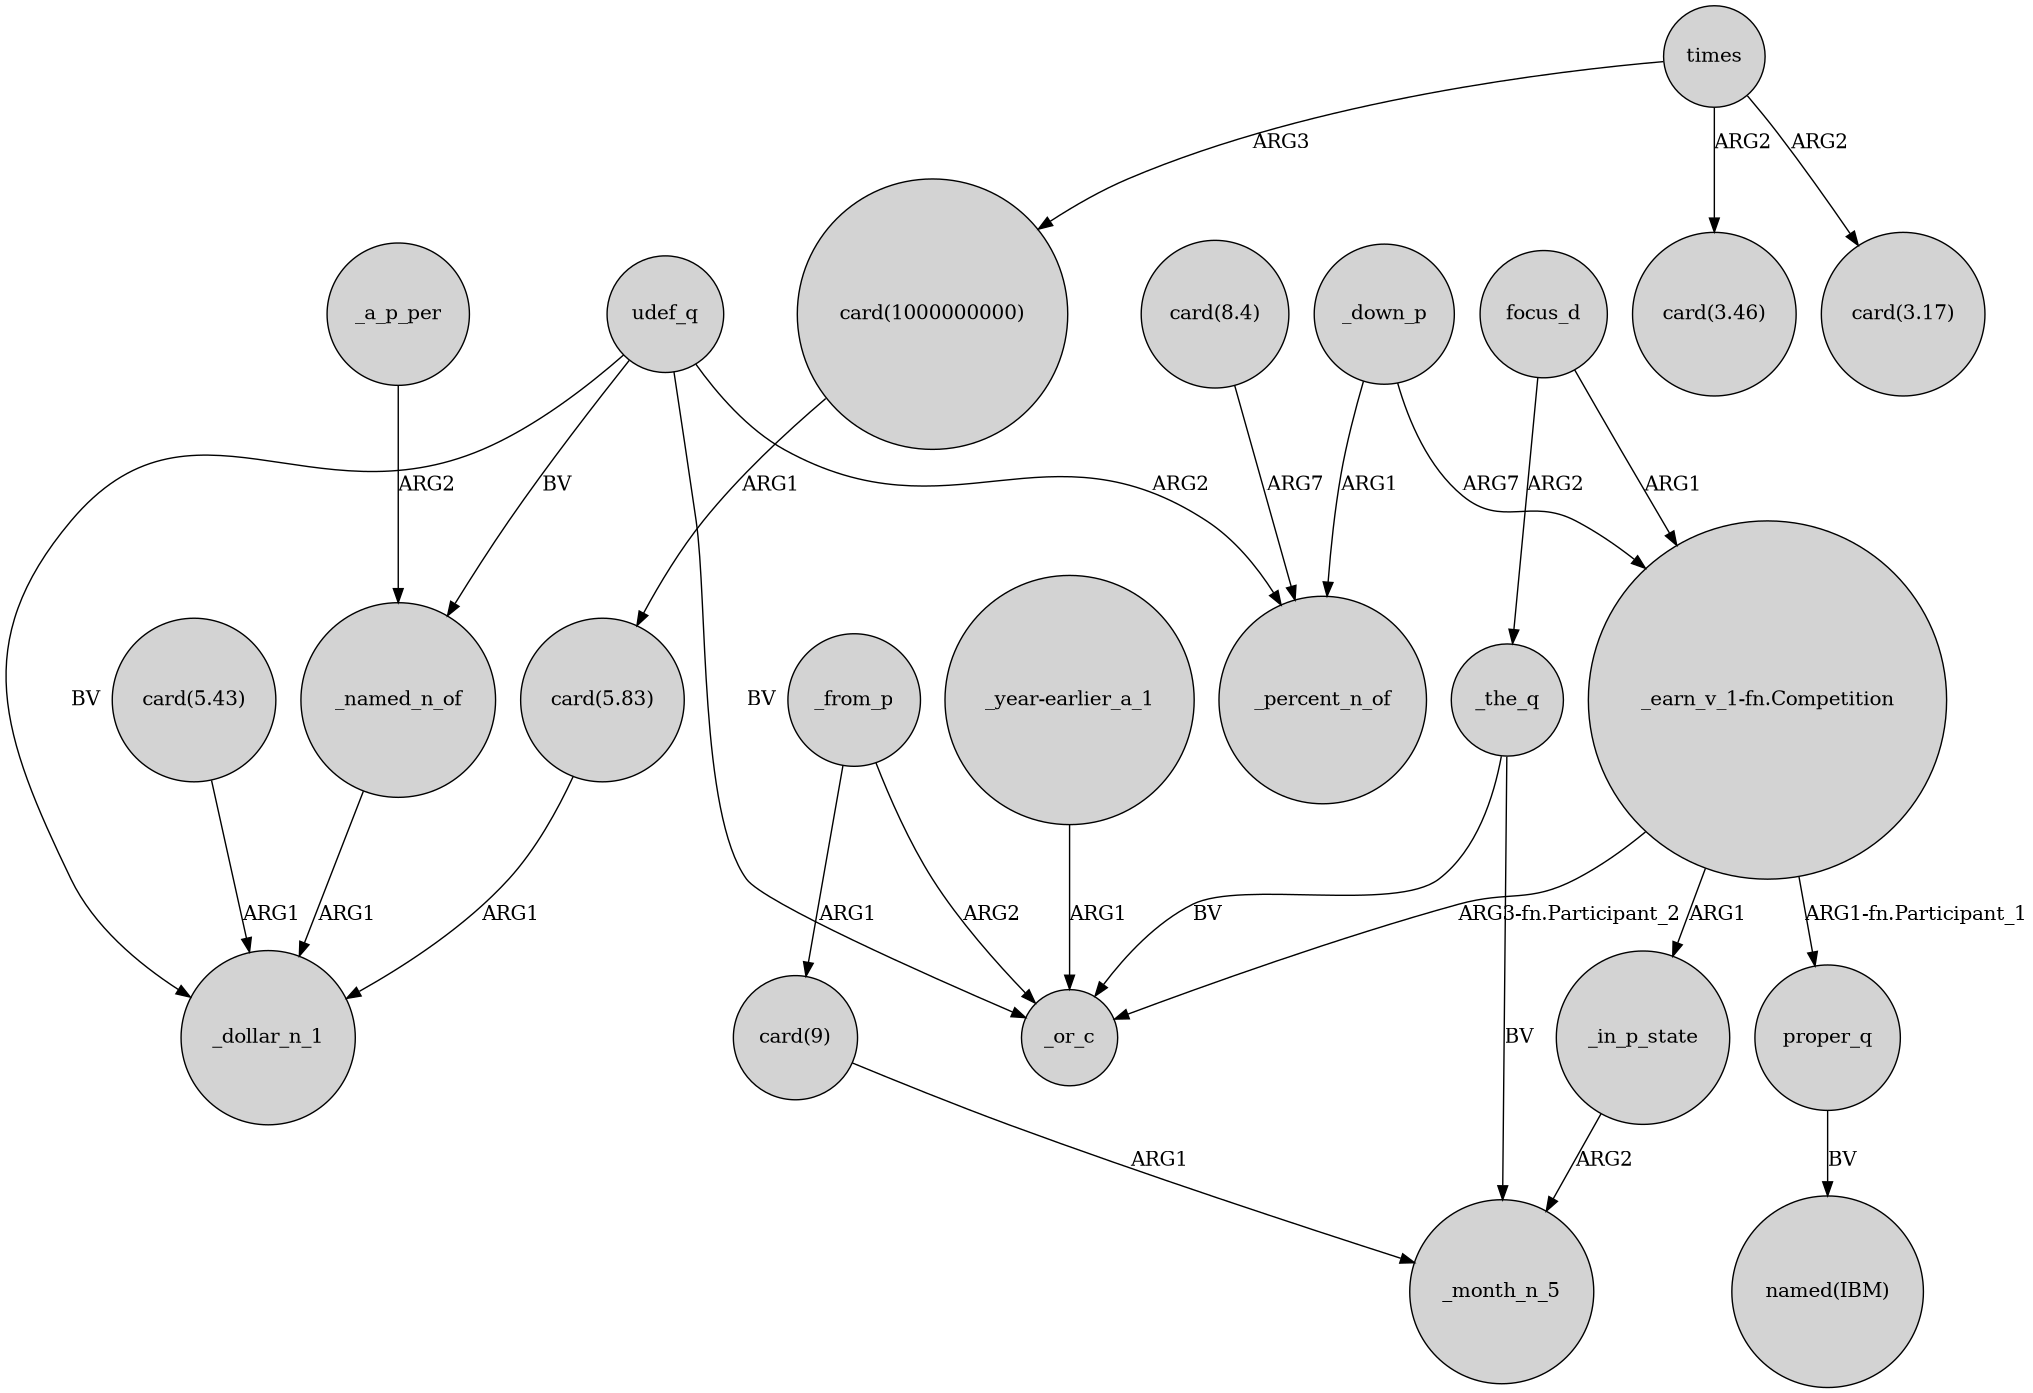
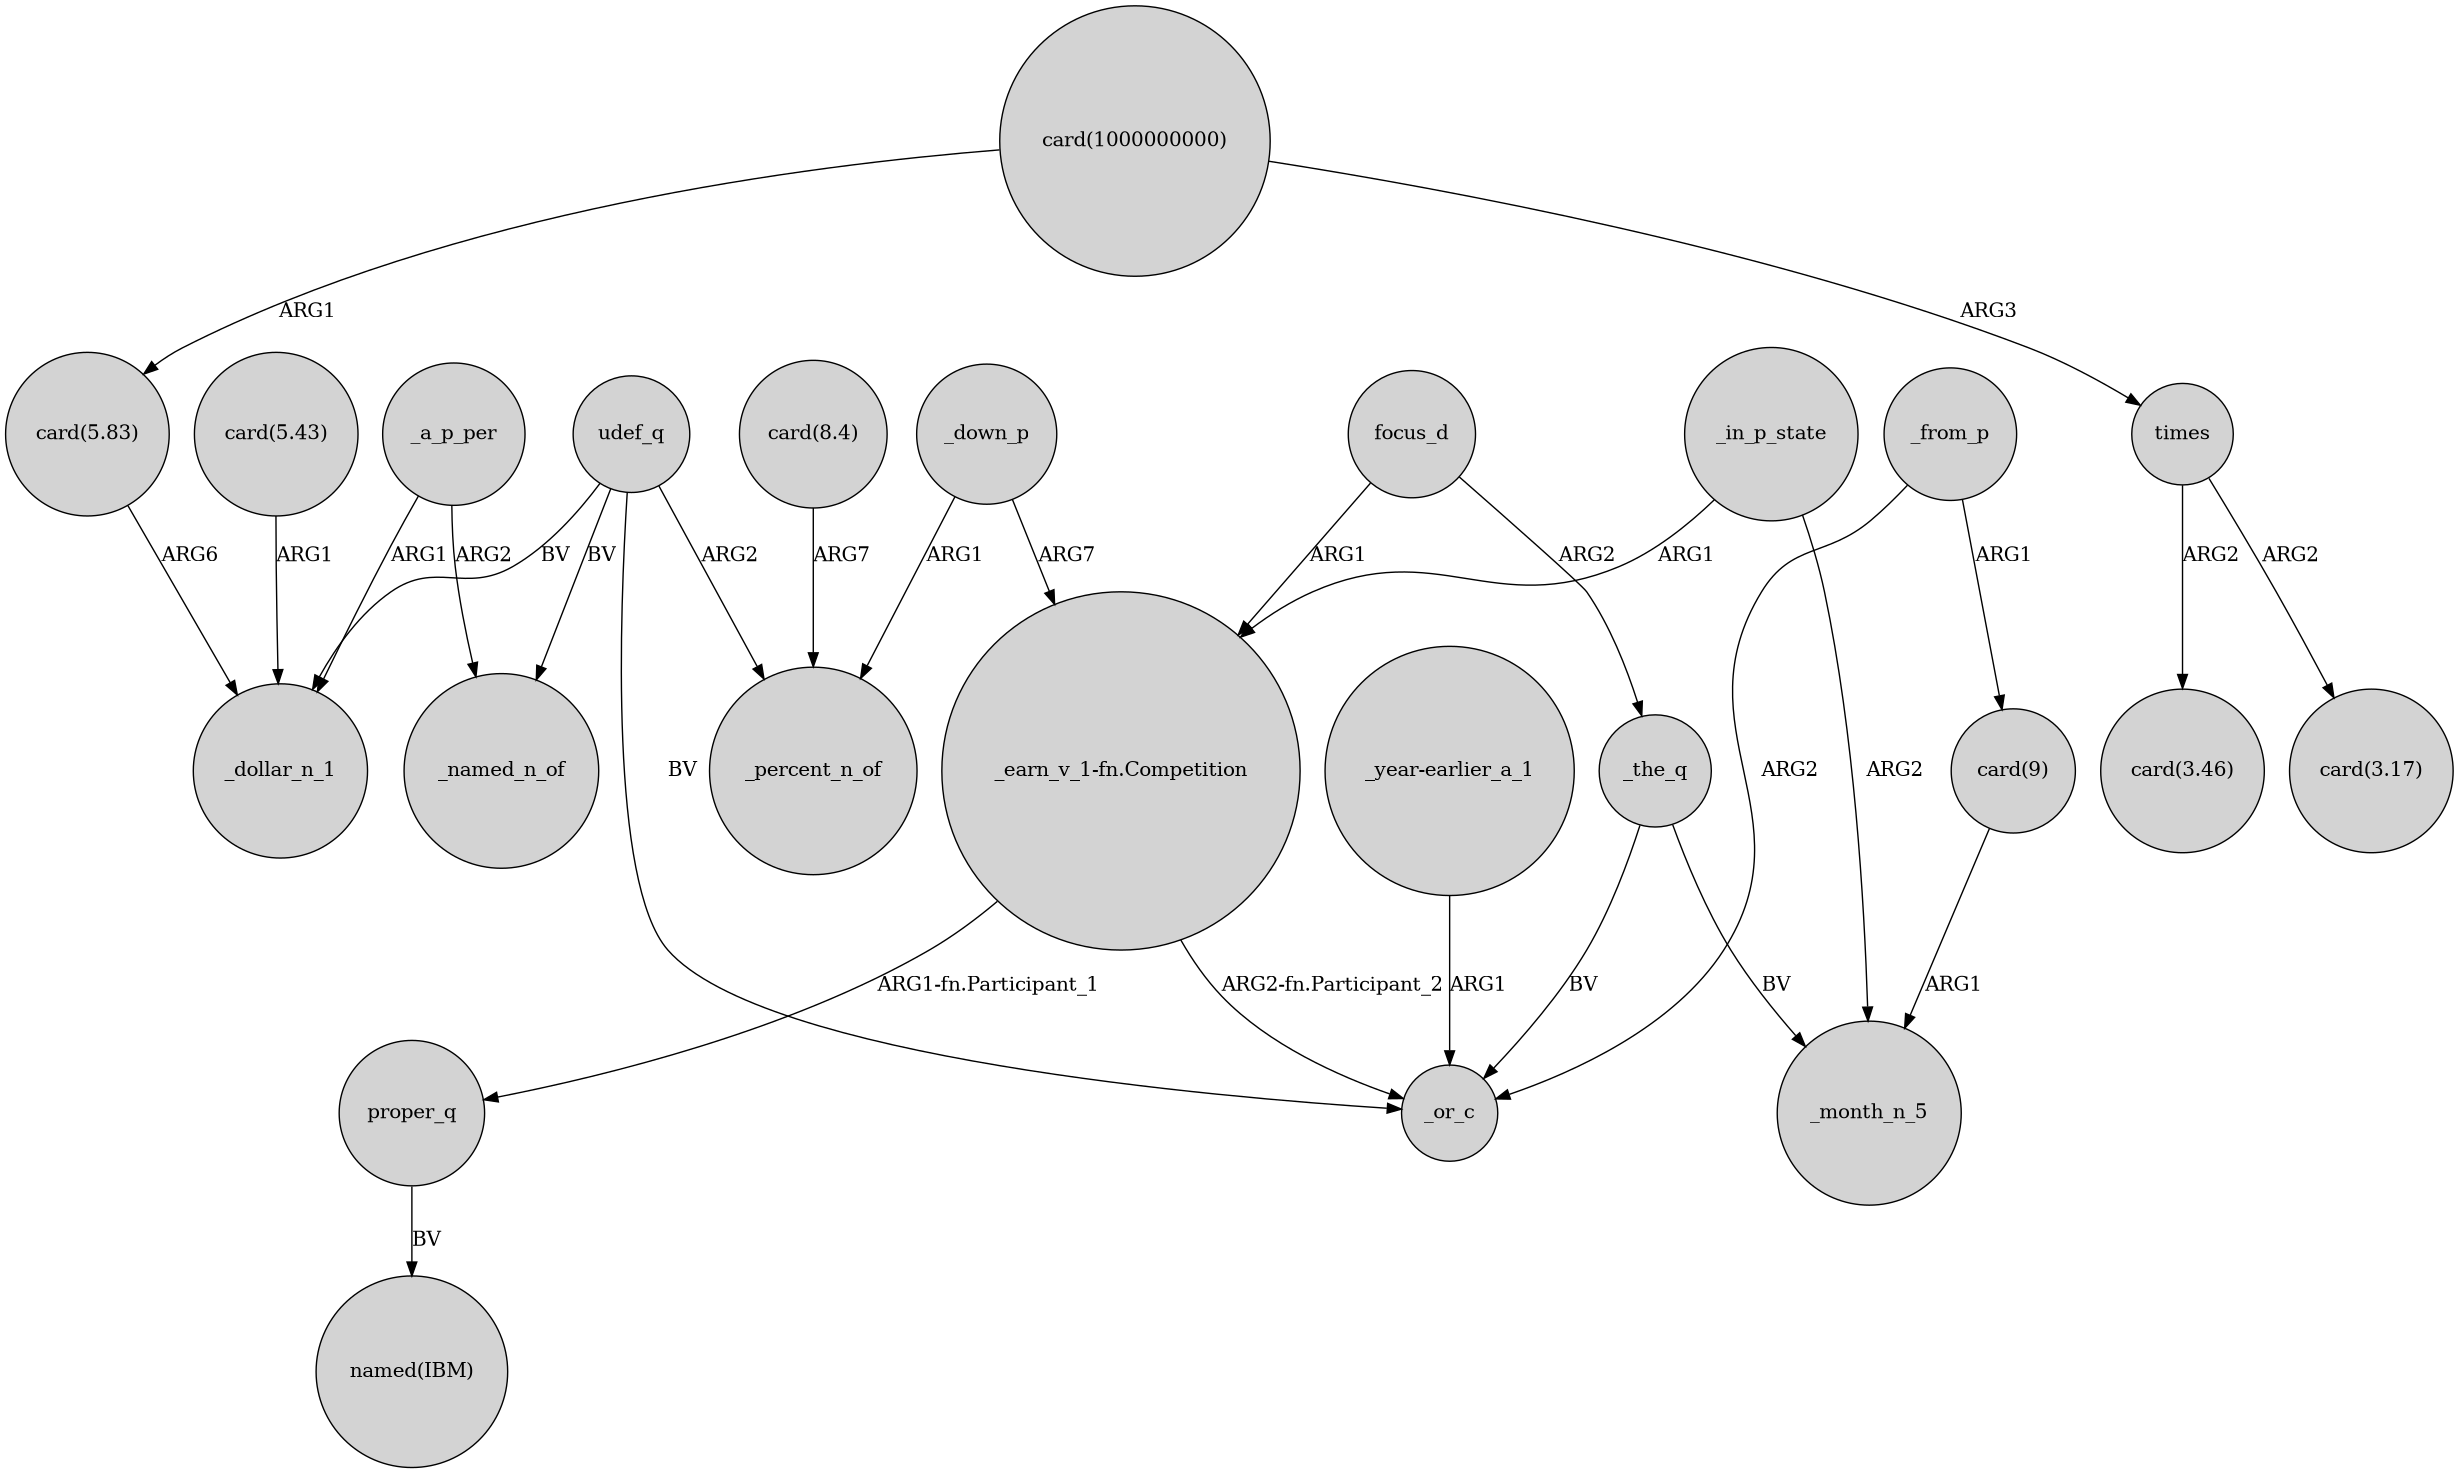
(1348, 110) -> (1708, 249)
(334, 867) -> (370, 586)
(1692, 906) -> (1488, 582)
(511, 915) -> (190, 556)
(1570, 915) -> (1333, 986)
